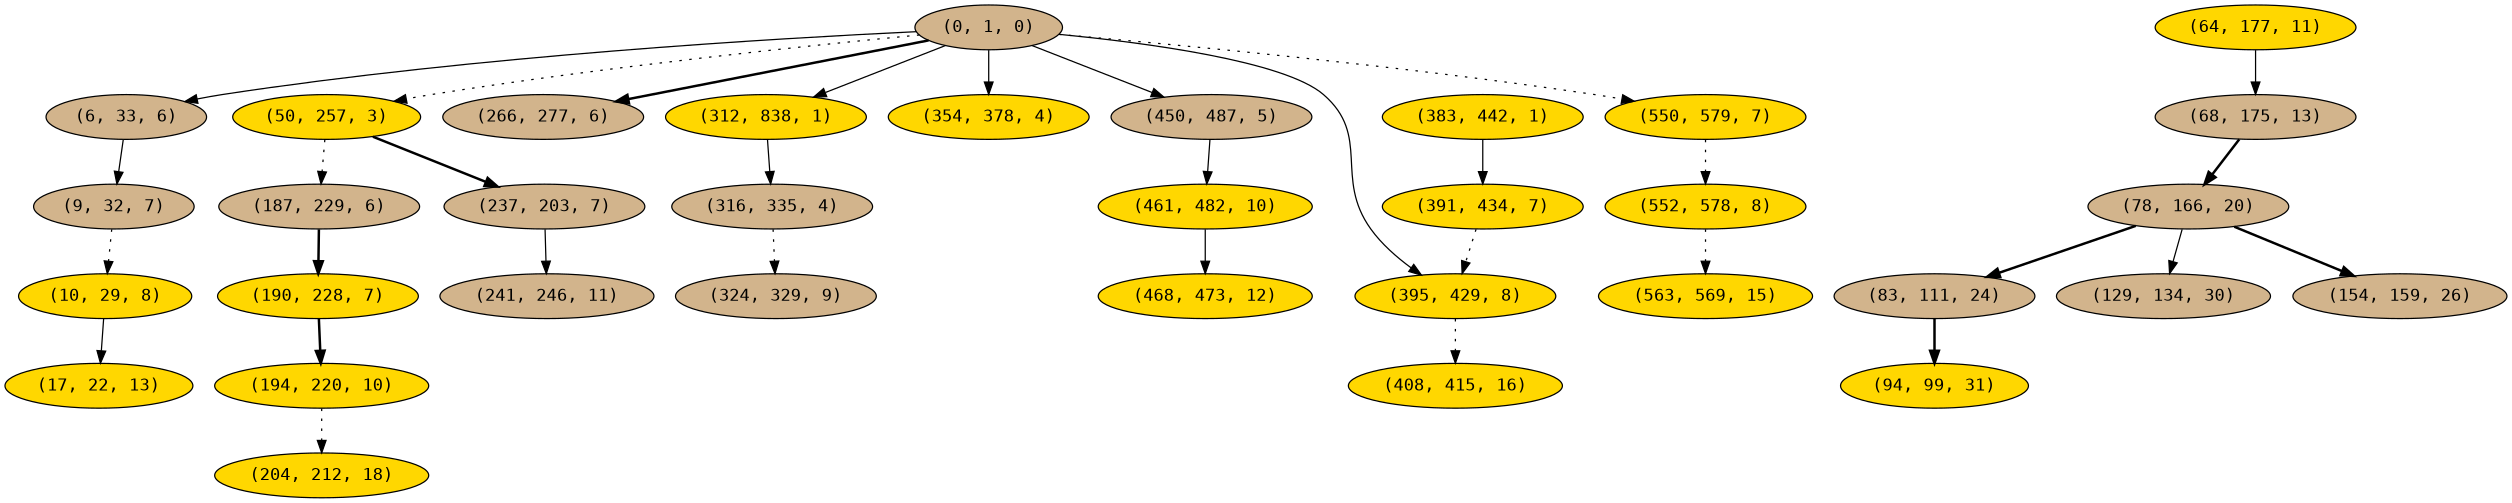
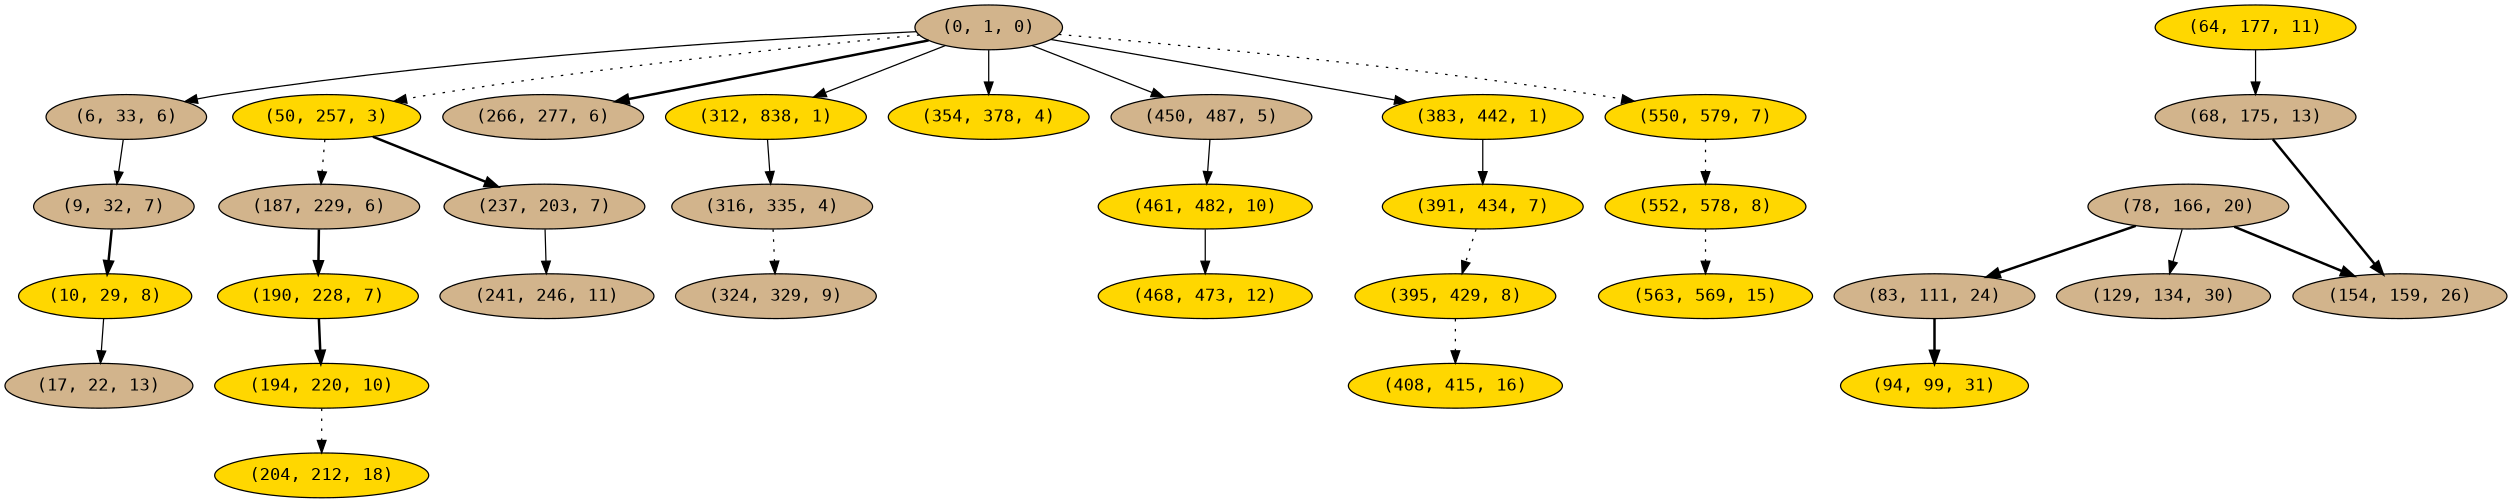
(1292, 78) -> (1223, 70)
(2226, 157) -> (2324, 202)
(110, 245) -> (110, 245)
(99, 386) -> (99, 386)
